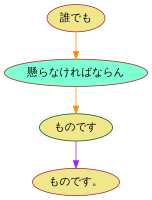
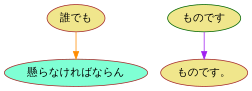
(76, 96) -> none
